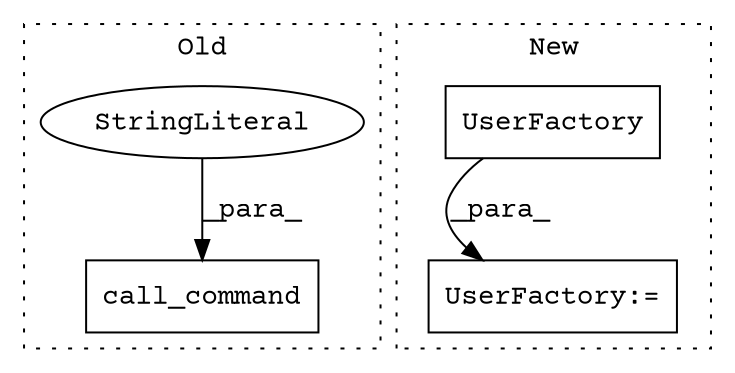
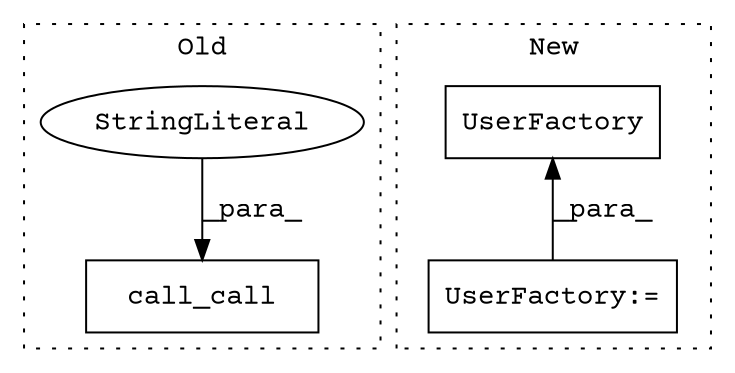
(448, 200) -> (553, 219)
(202, 296) -> (202, 296)
